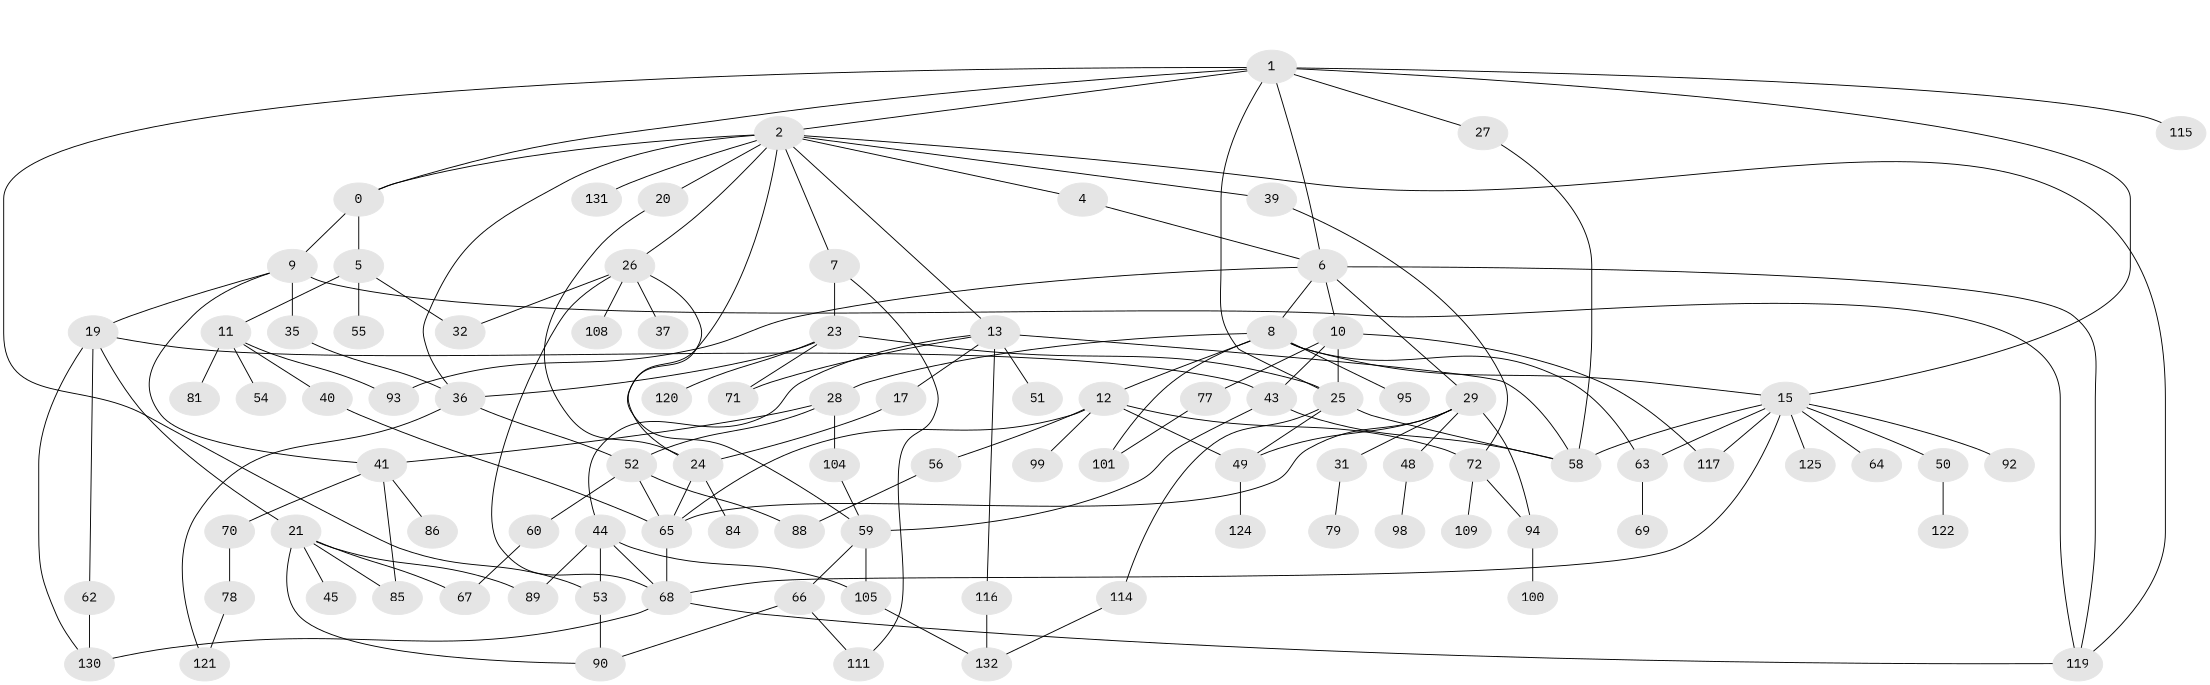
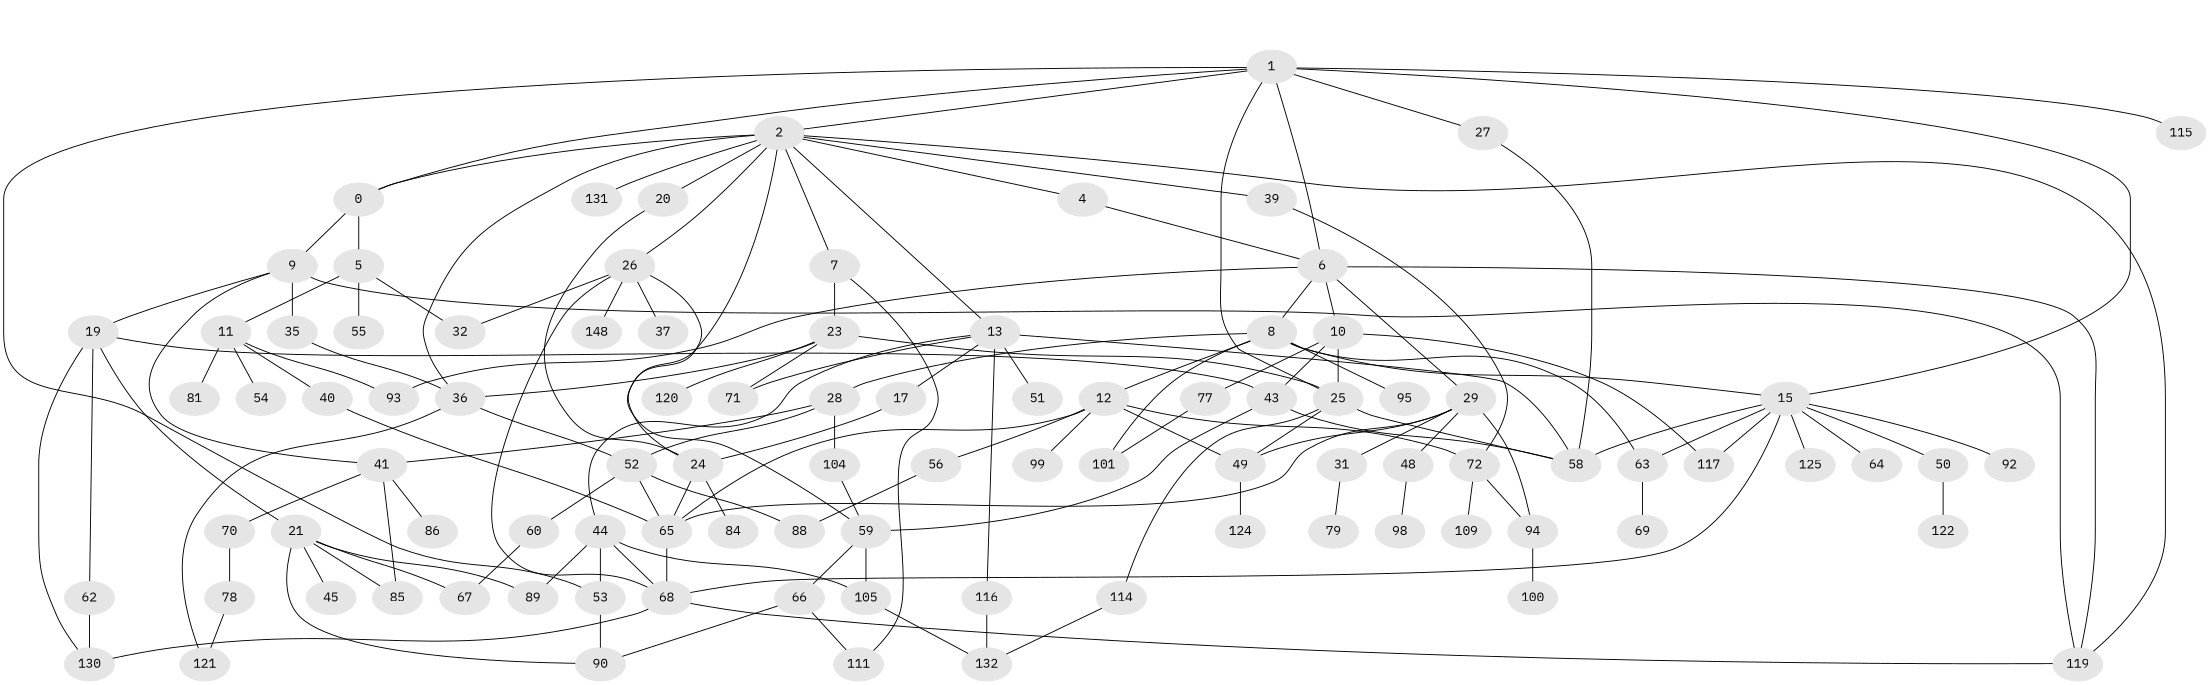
(597, 332) -> (597, 332)
